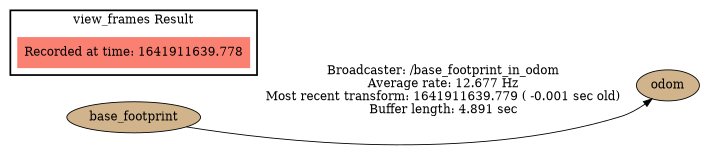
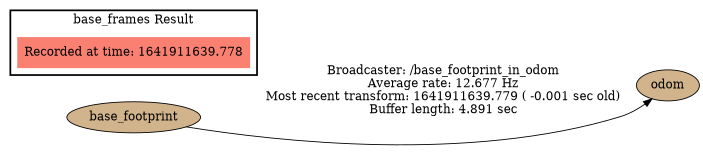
(134, 20) -> (134, 20)
